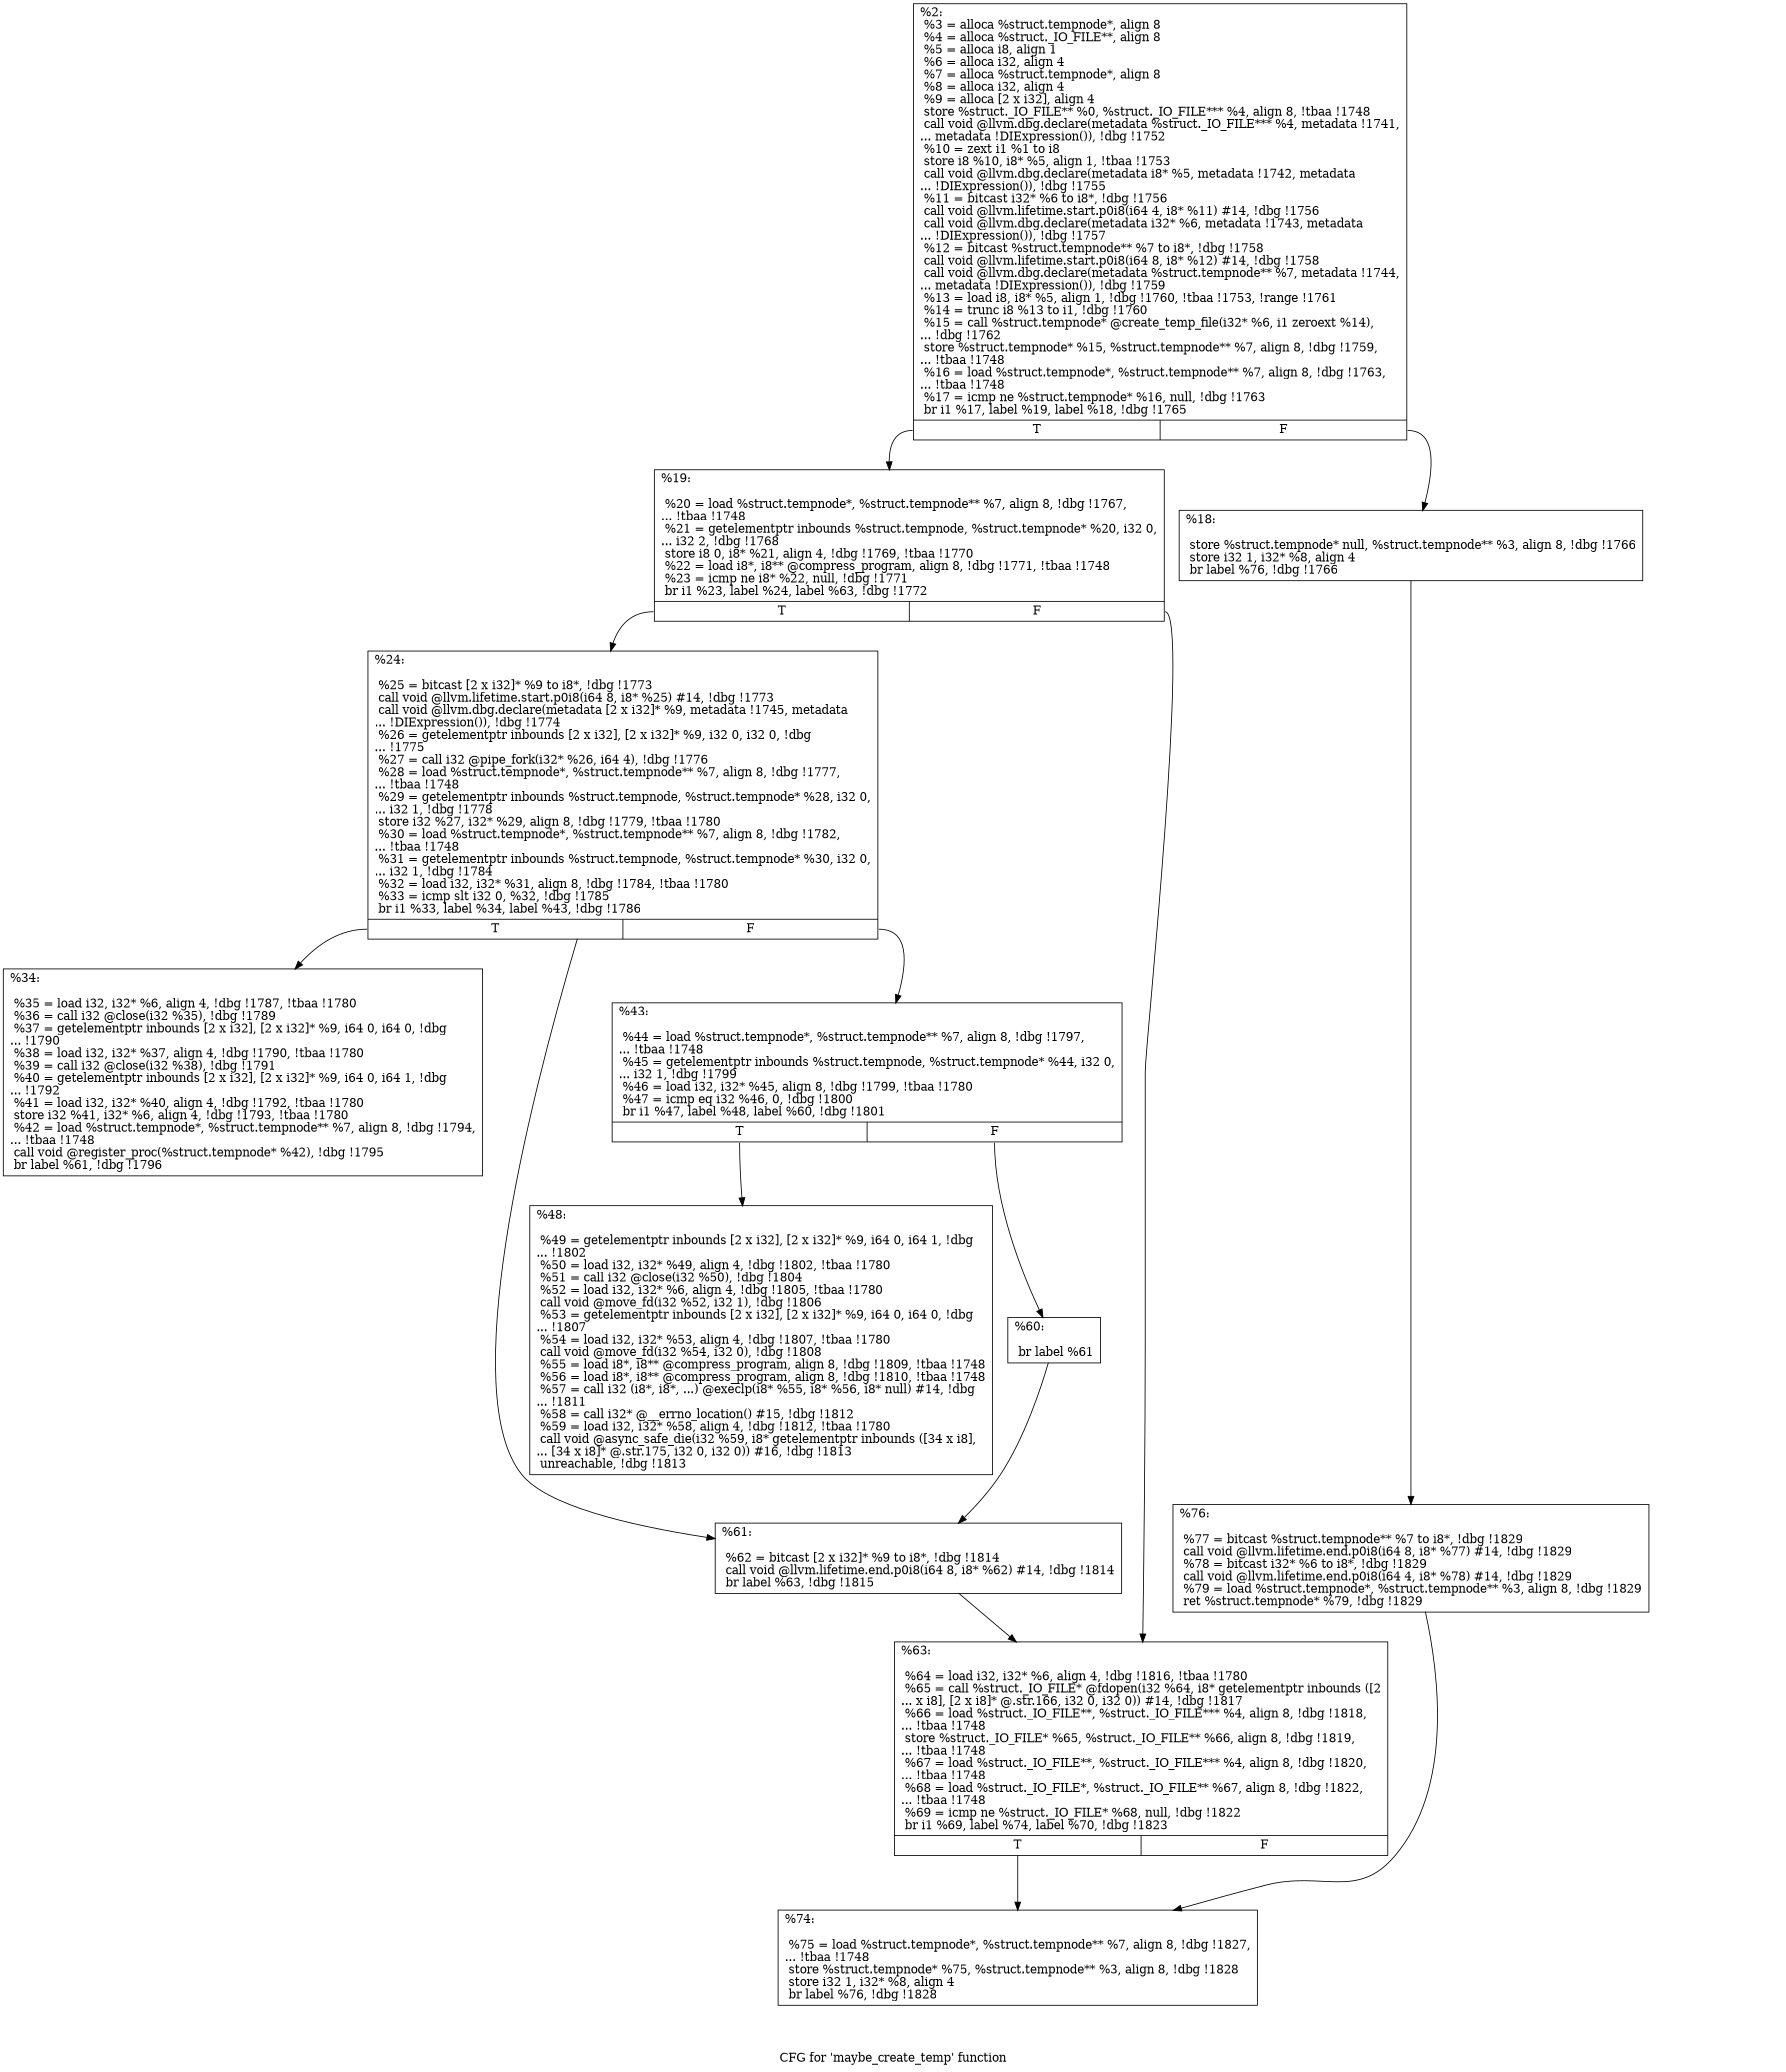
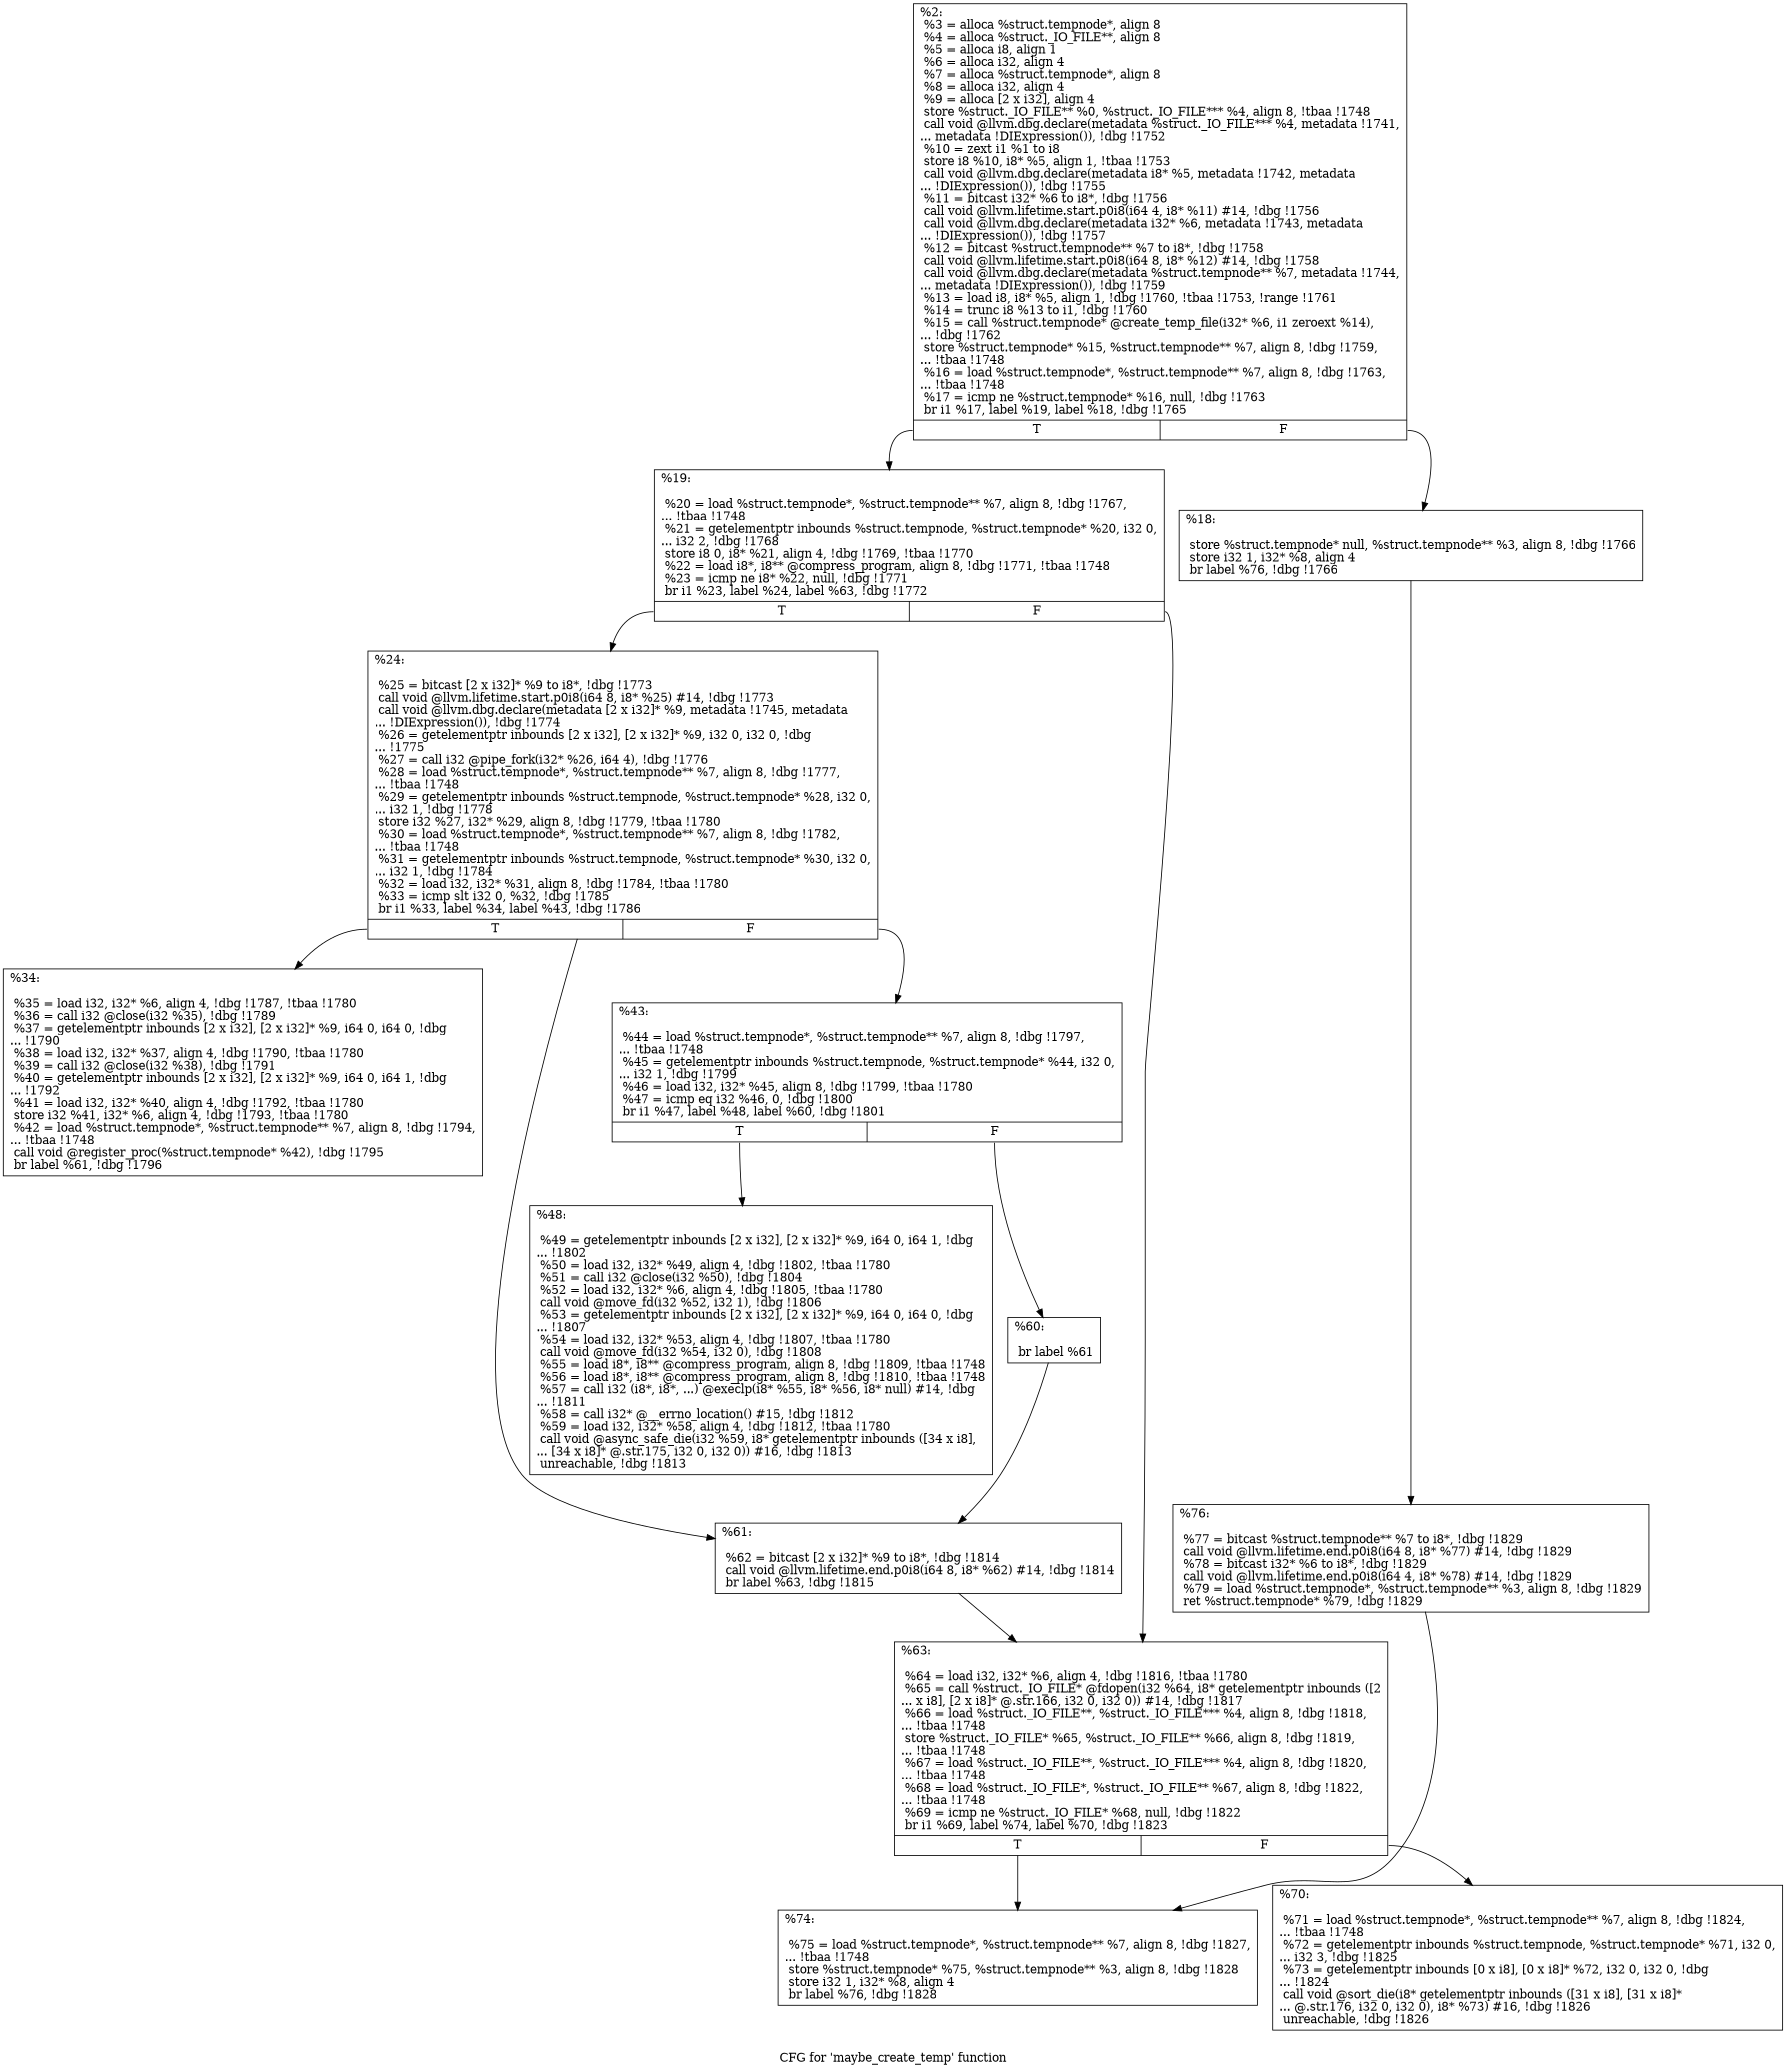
none -> (1528, 1958)
